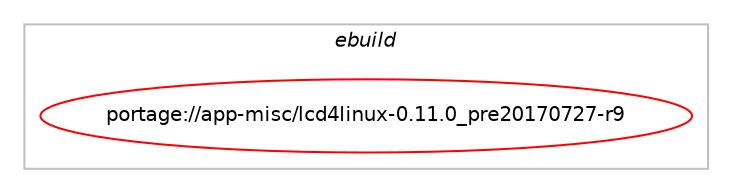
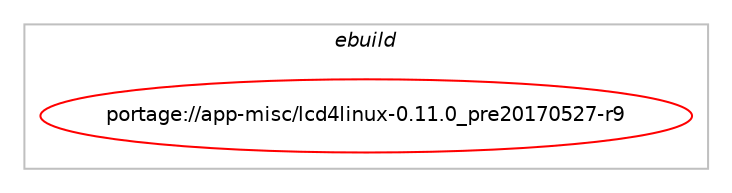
(366, 116) -> (366, 116)
